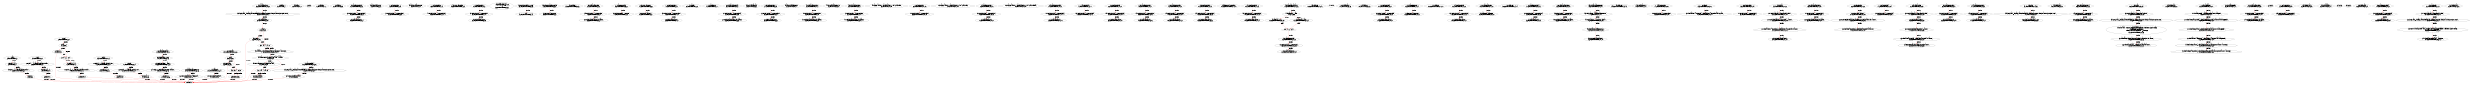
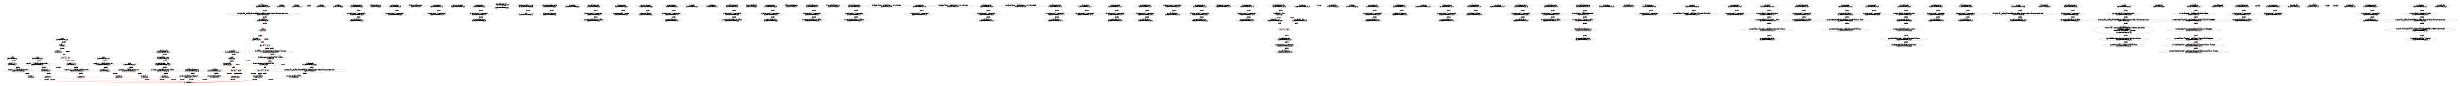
(1175, 6) -> none
(265, 24) -> (265, 24)
